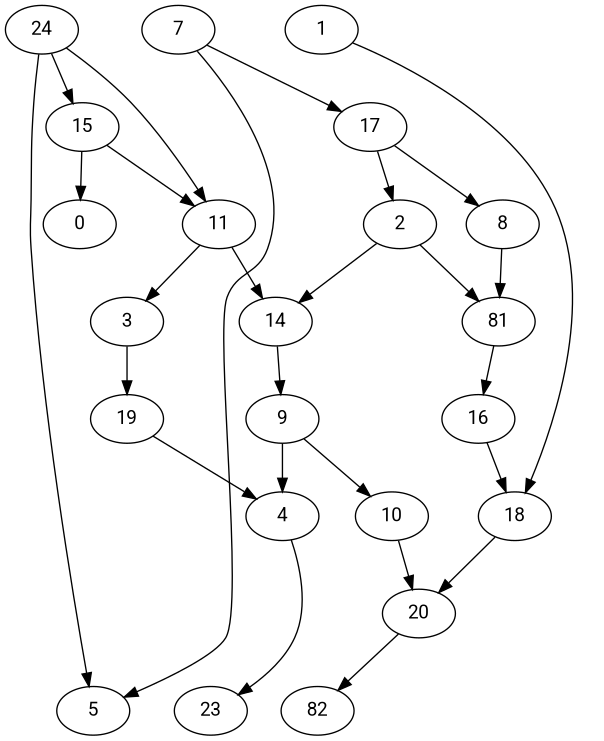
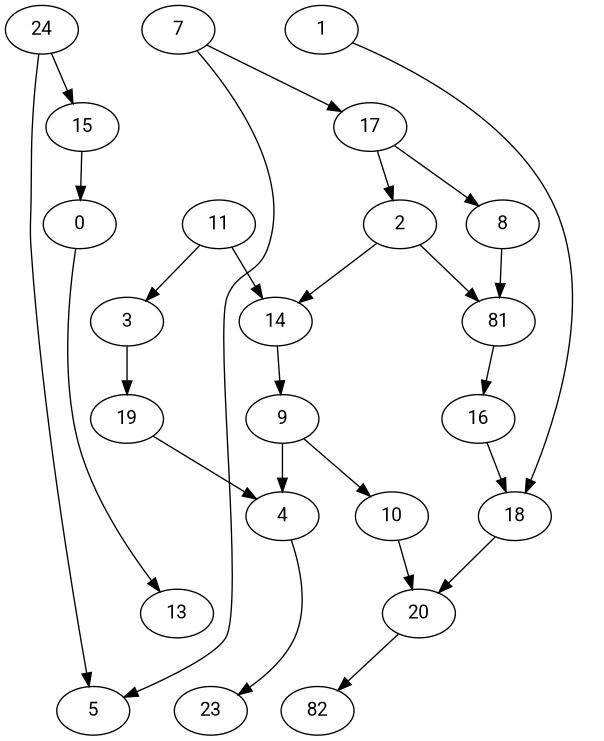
(140, 112) -> none
(145, 172) -> none
none -> (177, 614)
